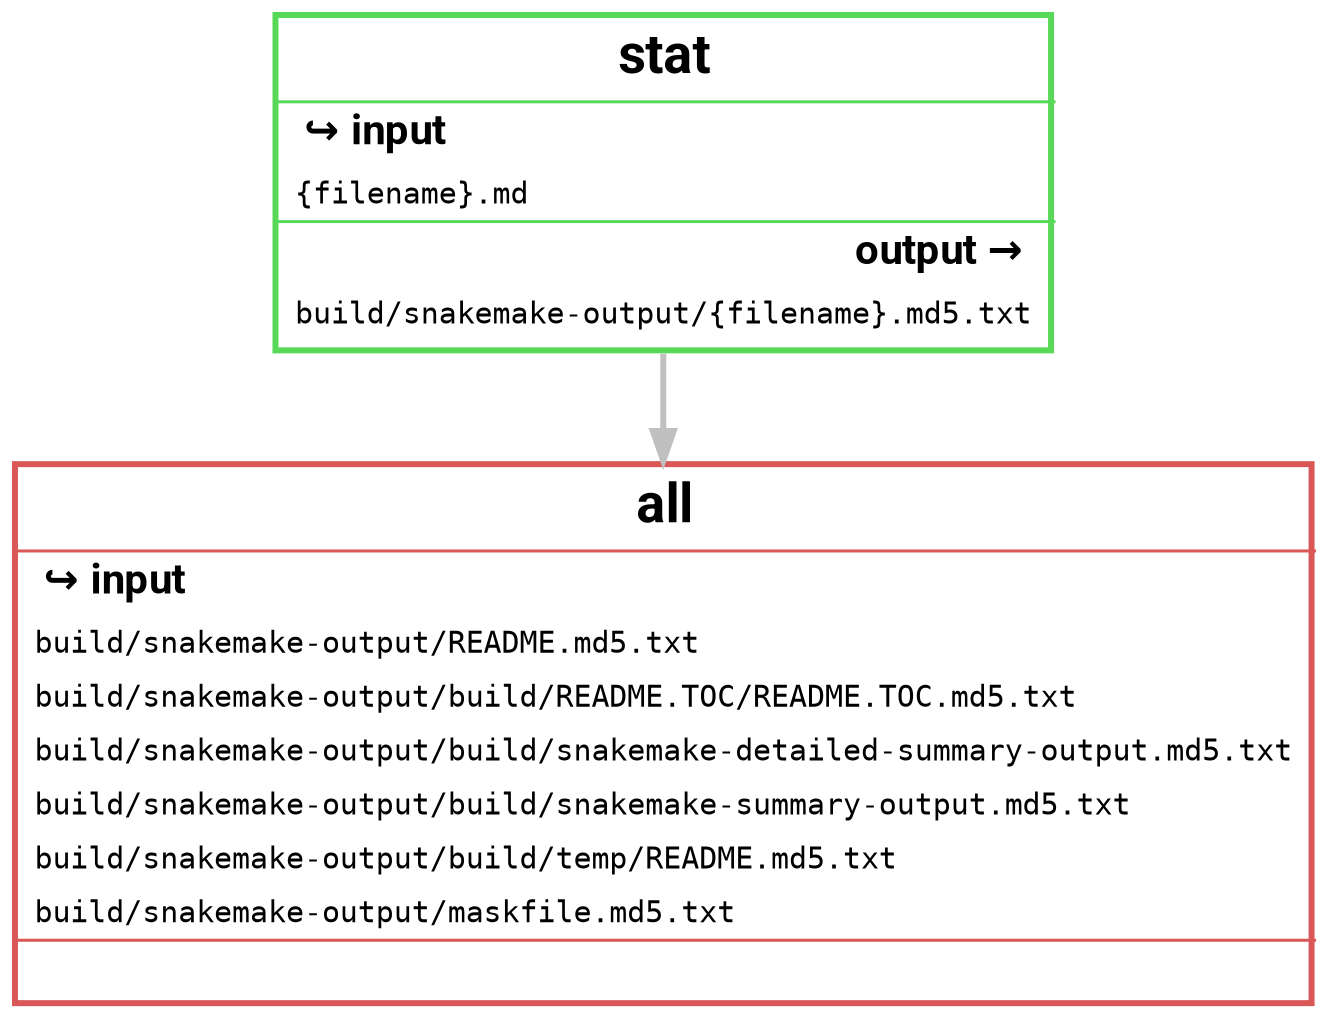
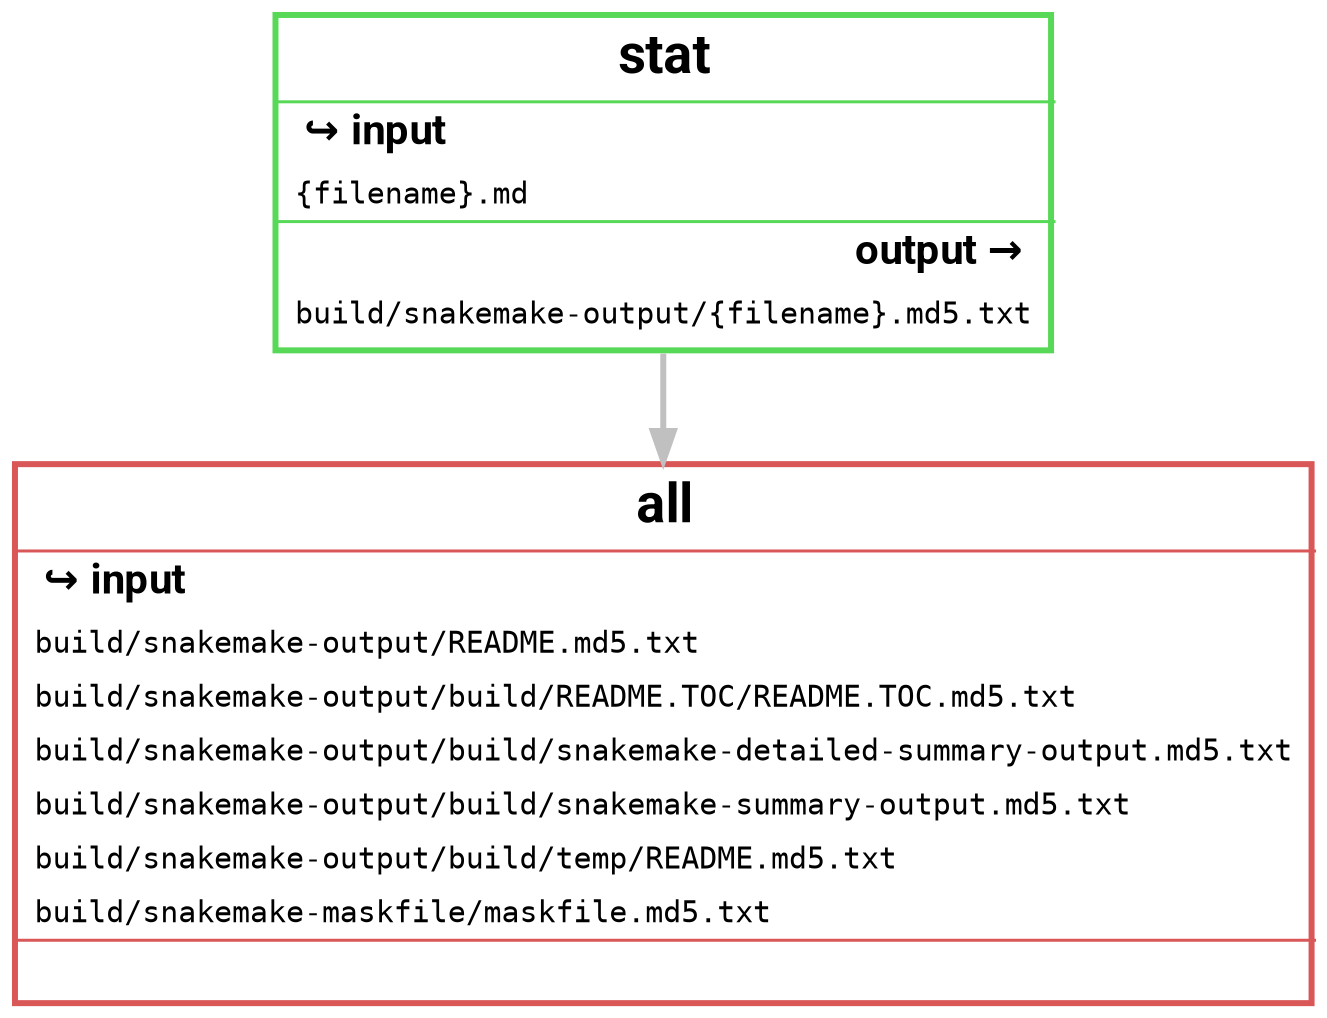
(386, 913) -> (404, 913)
